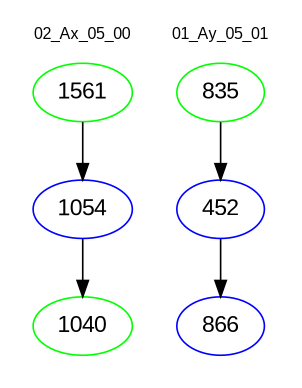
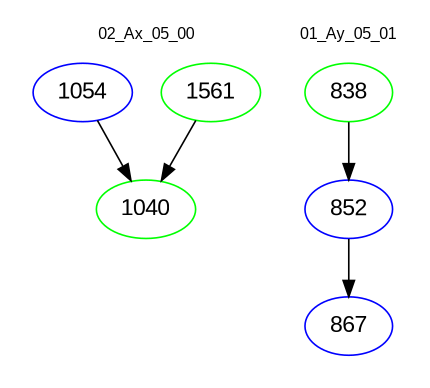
(221, 92) -> (349, 92)
(83, 143) -> (183, 143)
(221, 209) -> (349, 209)
(221, 326) -> (349, 326)
